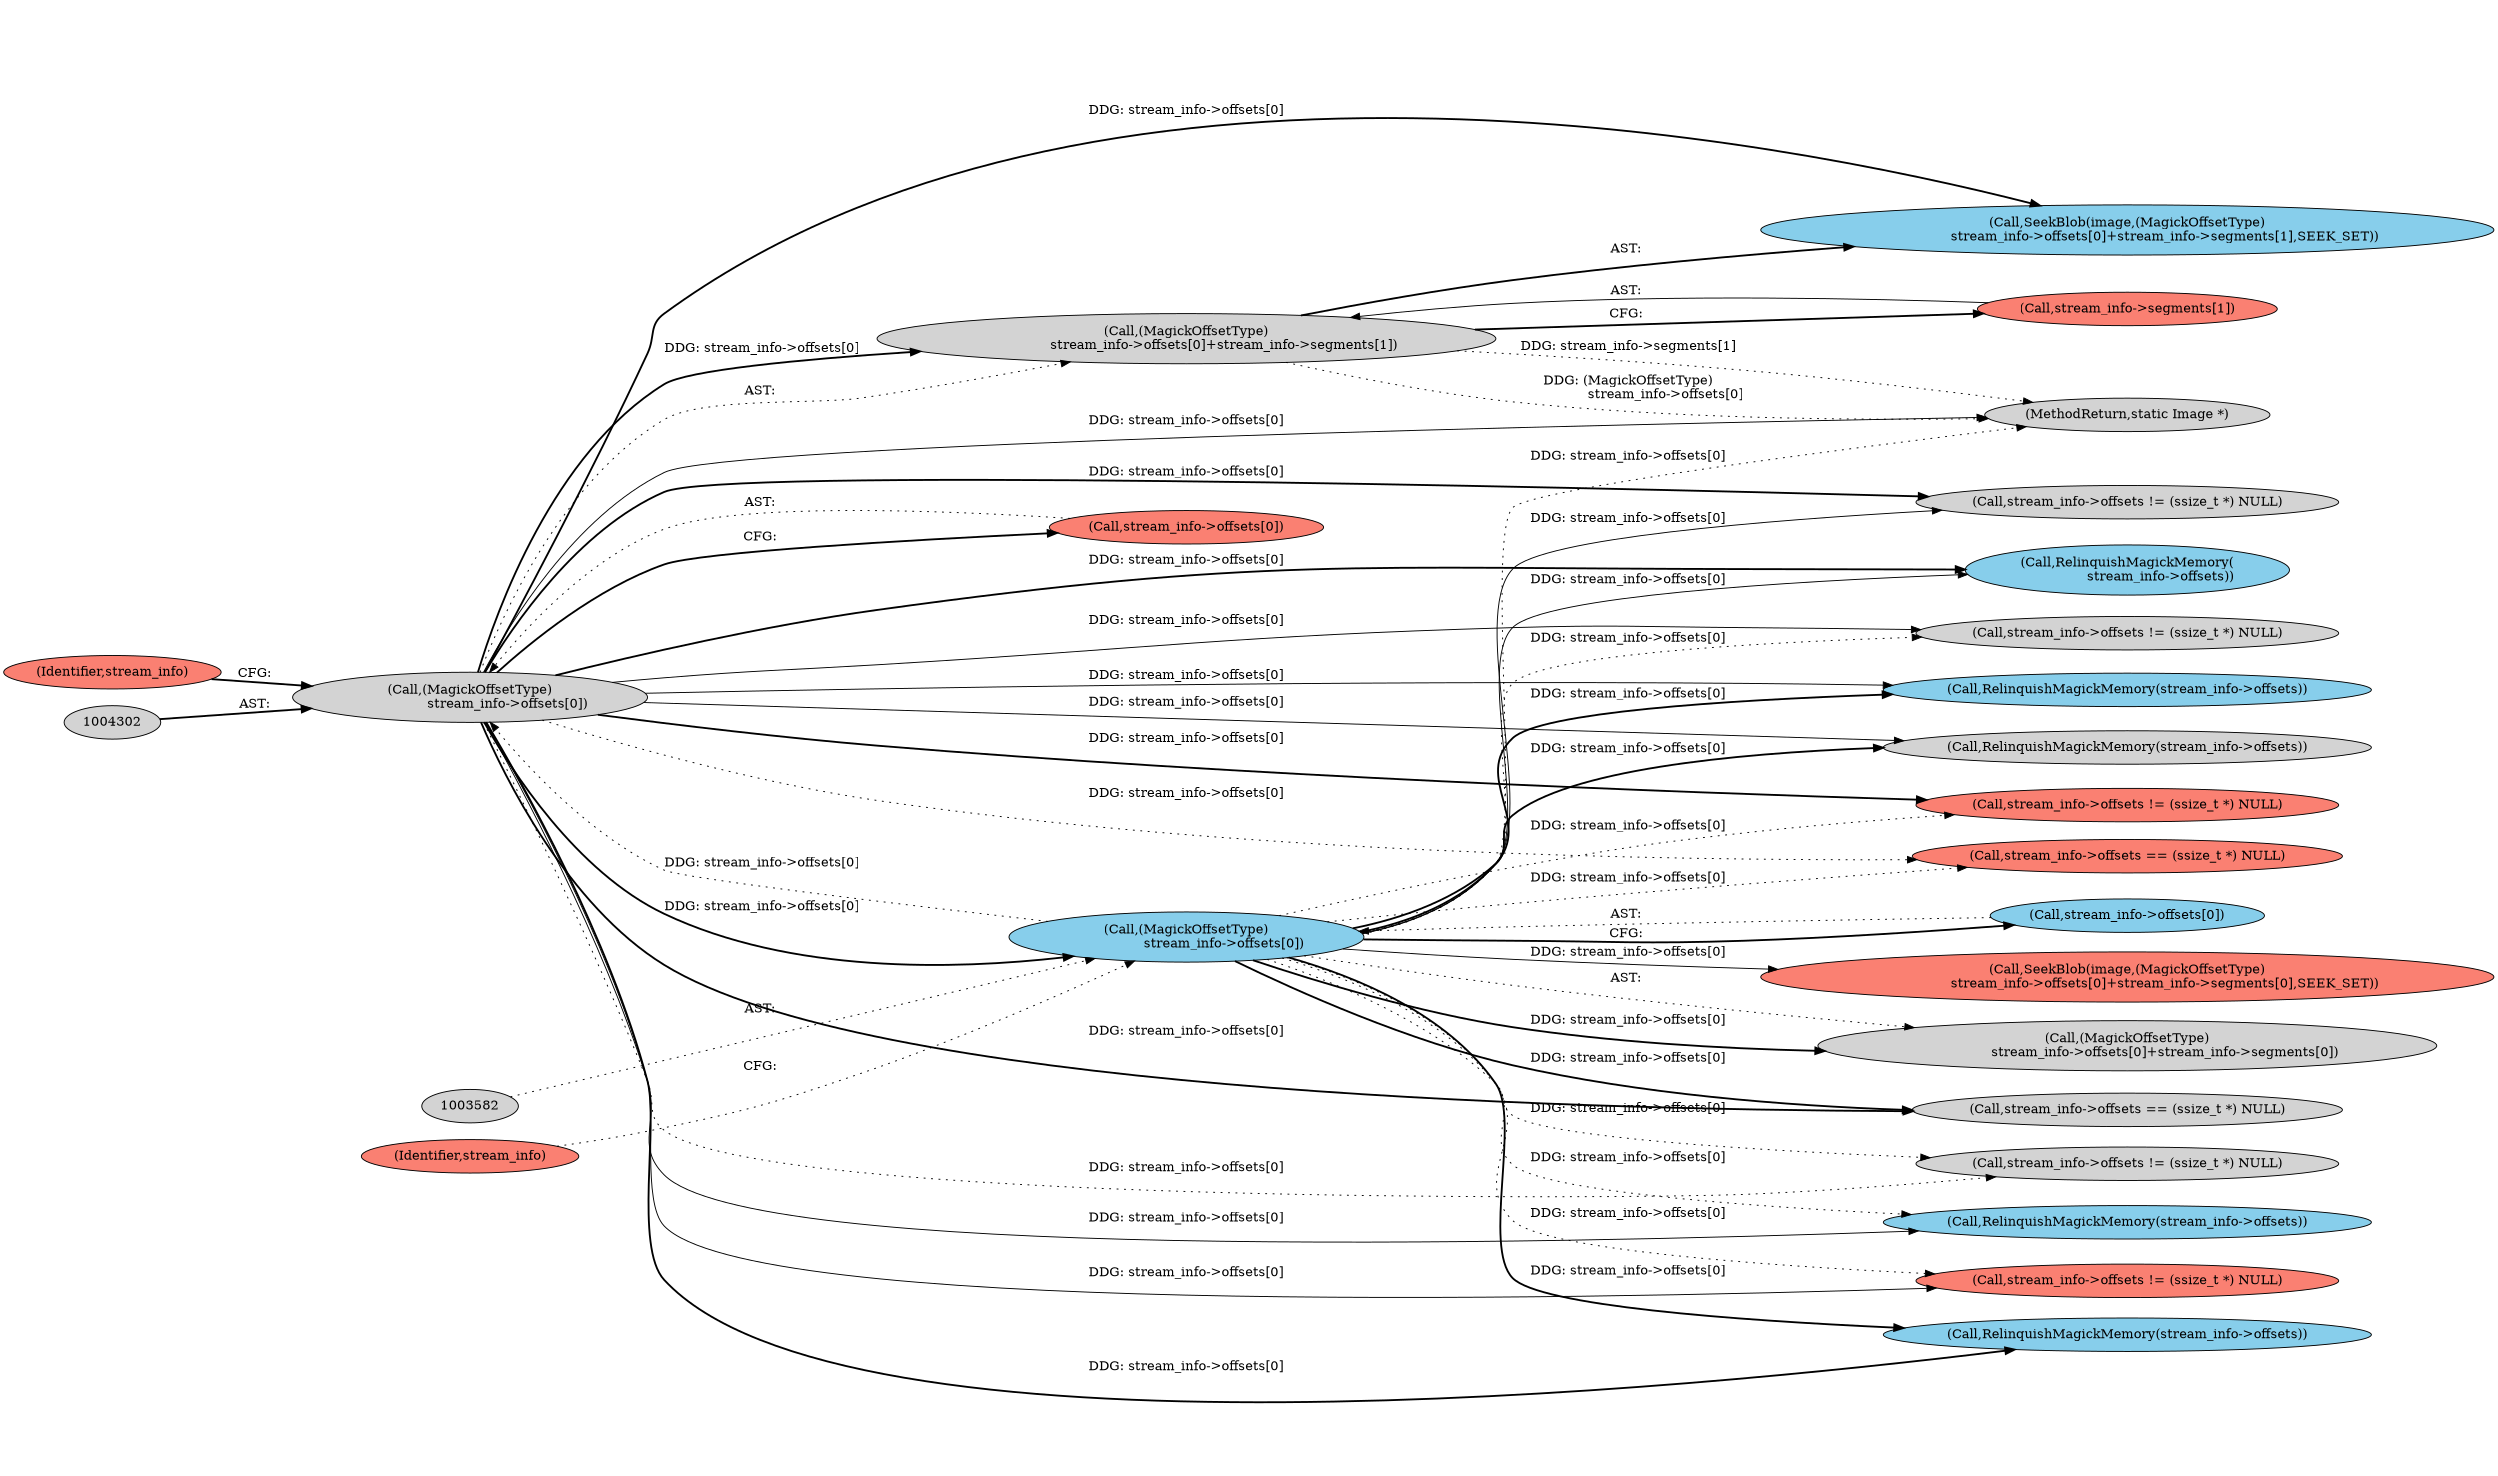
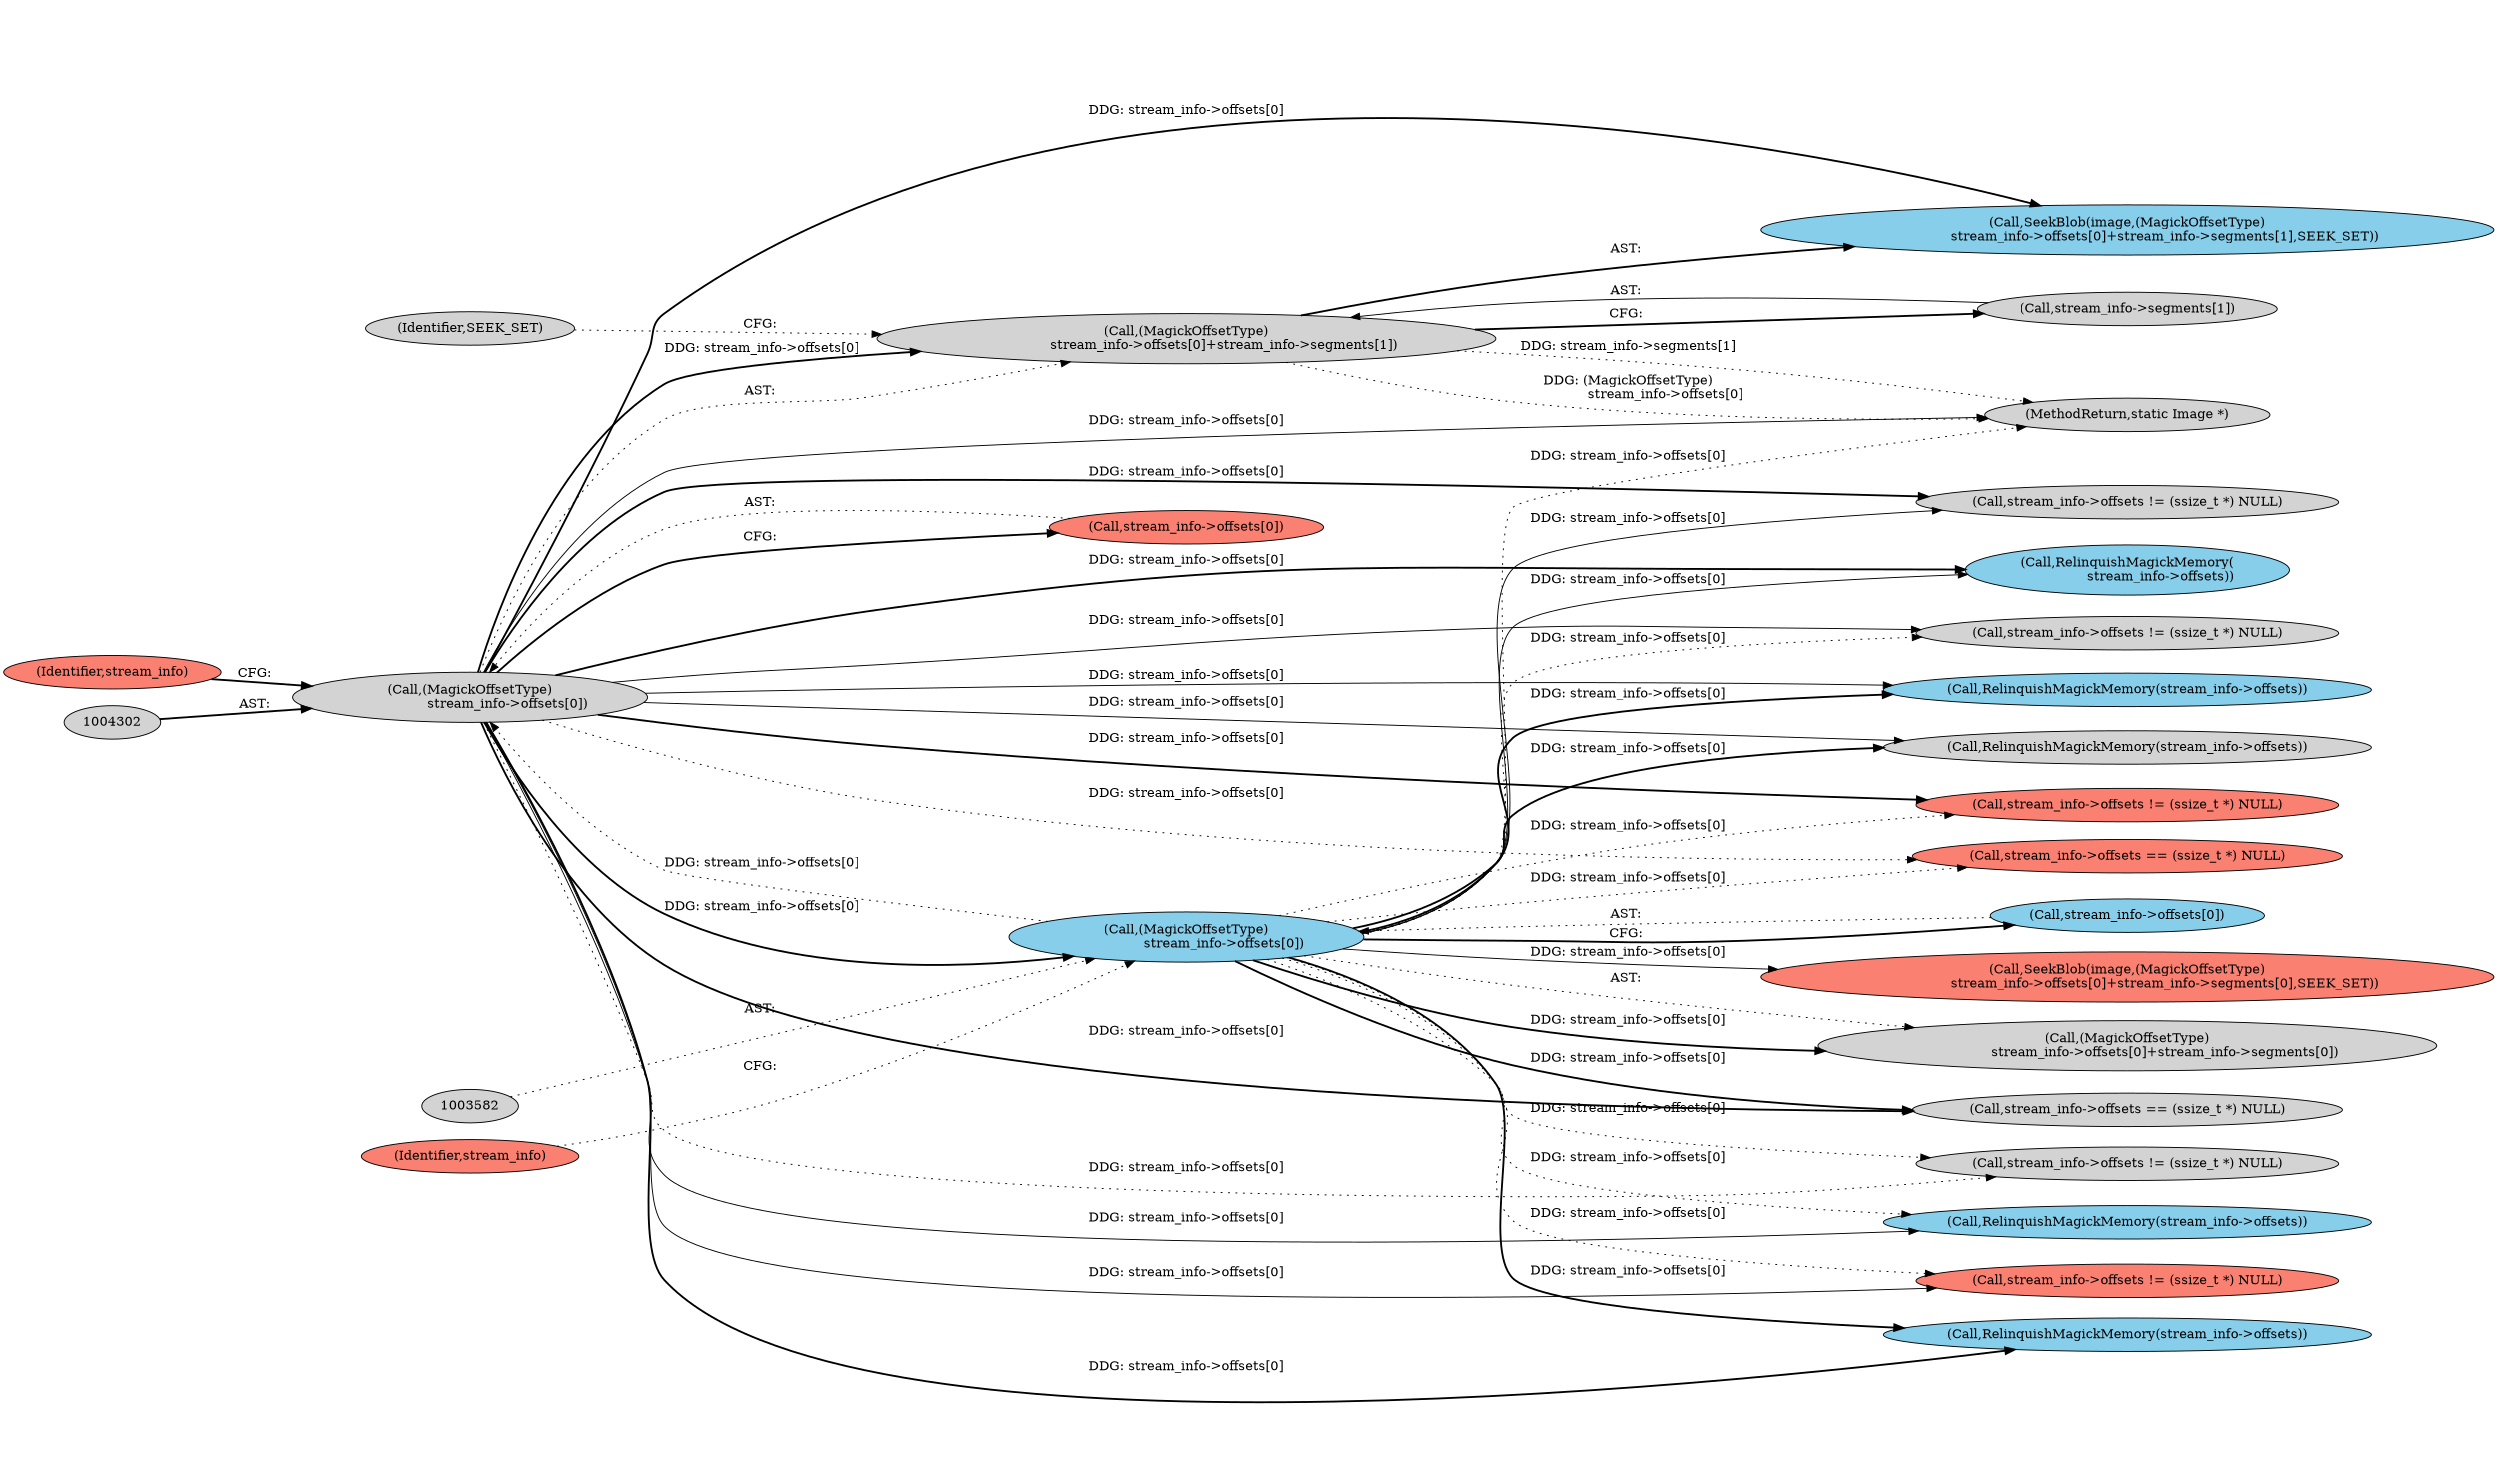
(2127, 309) -> (2127, 309)
none -> (470, 328)
